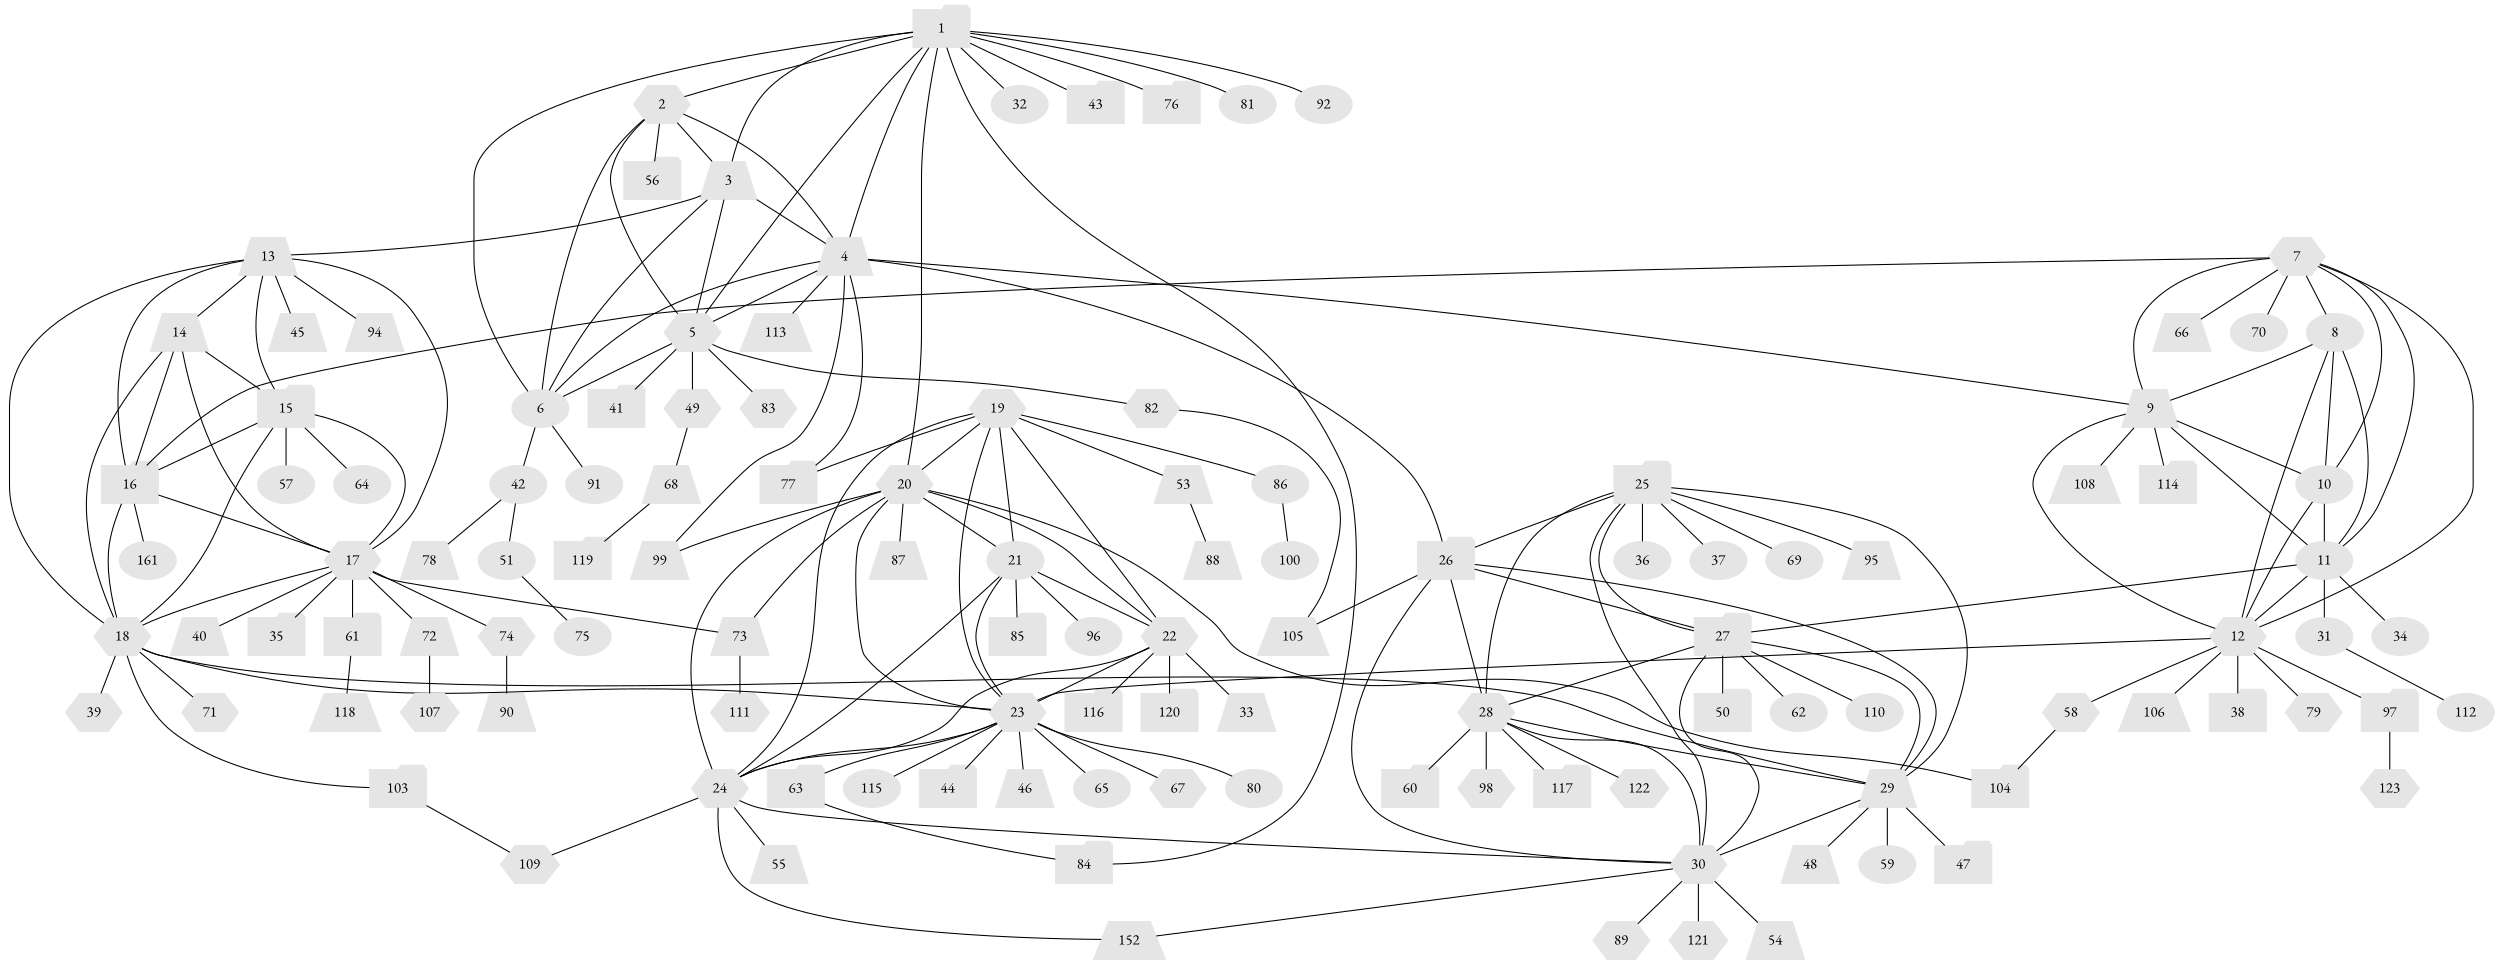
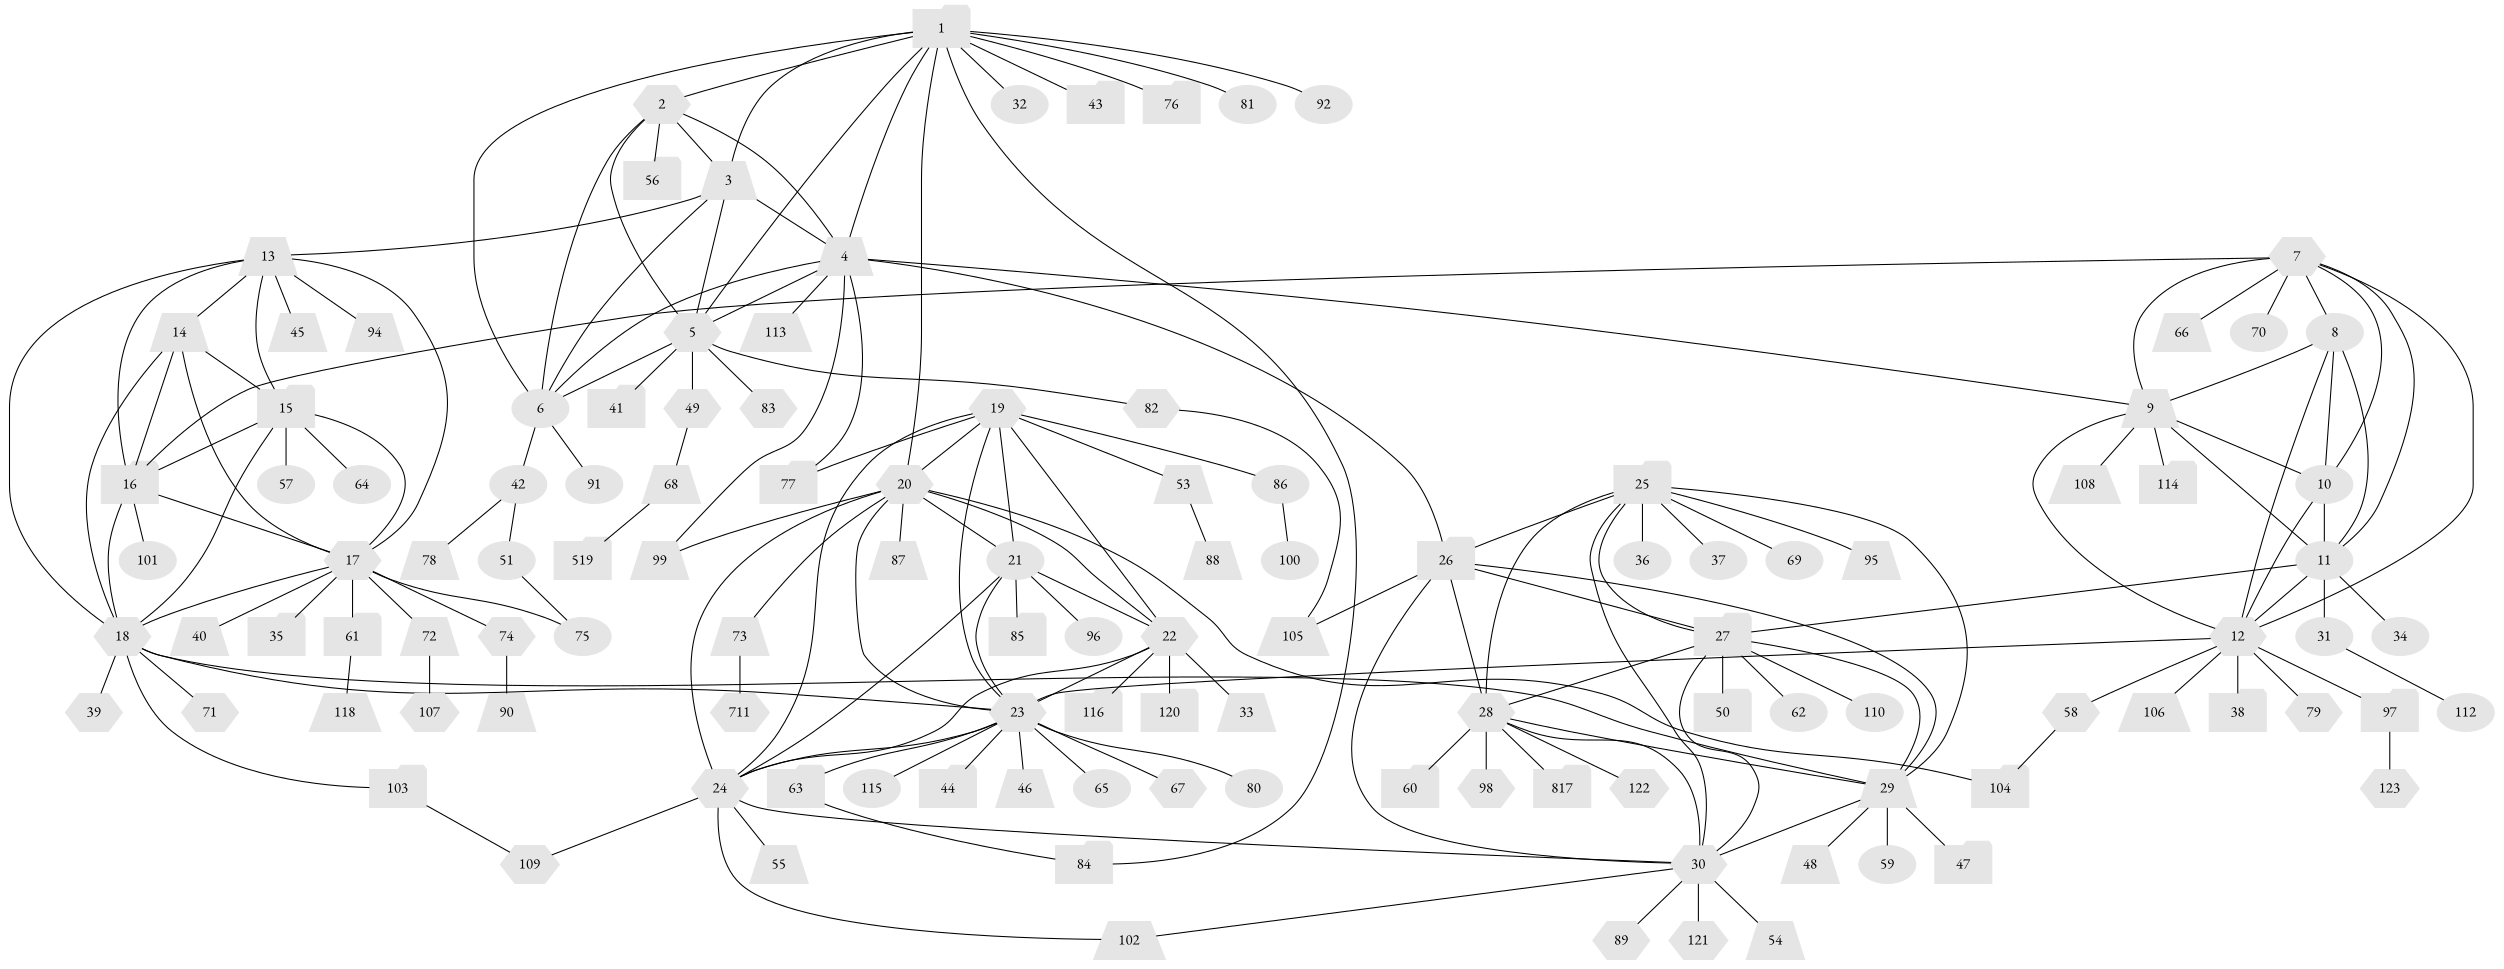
(148, 560) -> (148, 560)
(583, 560) -> (583, 560)
(536, 604) -> (467, 598)
(740, 712) -> (740, 712)
(1562, 788) -> (1562, 788)
(1129, 940) -> (1129, 940)
